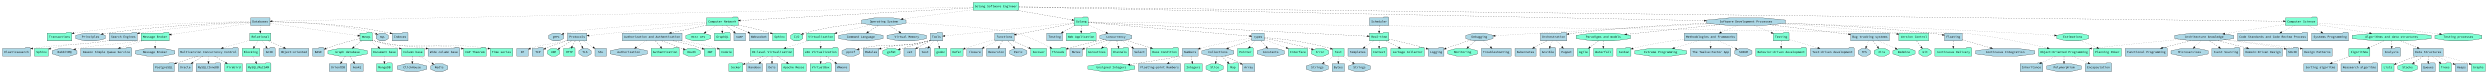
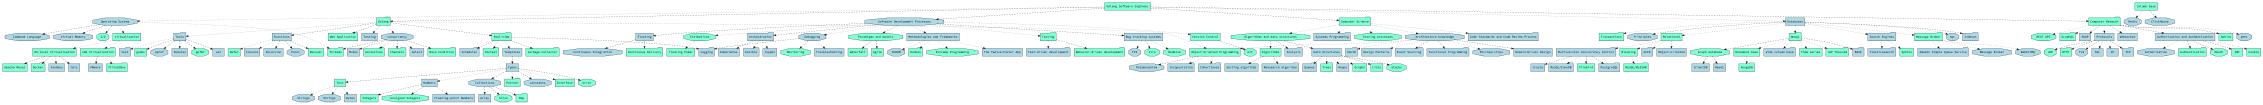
(1379, 28) -> (486, 44)
(1169, 29) -> (512, 59)
(391, 46) -> none
